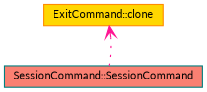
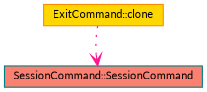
(111, 52) -> (96, 40)
